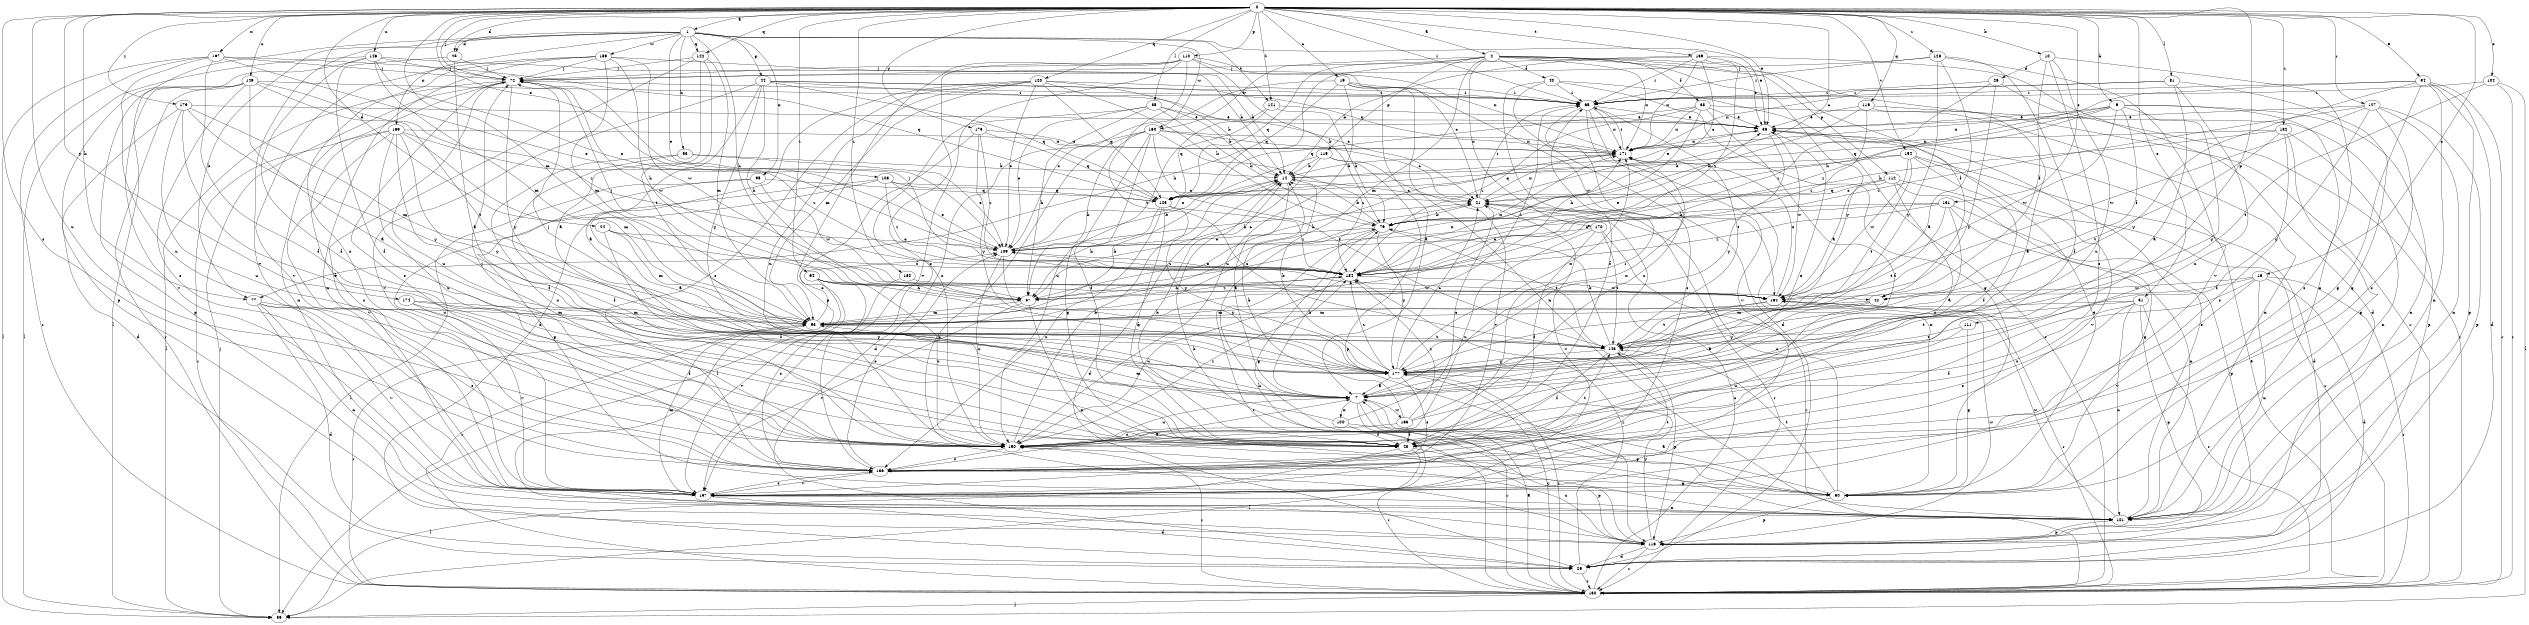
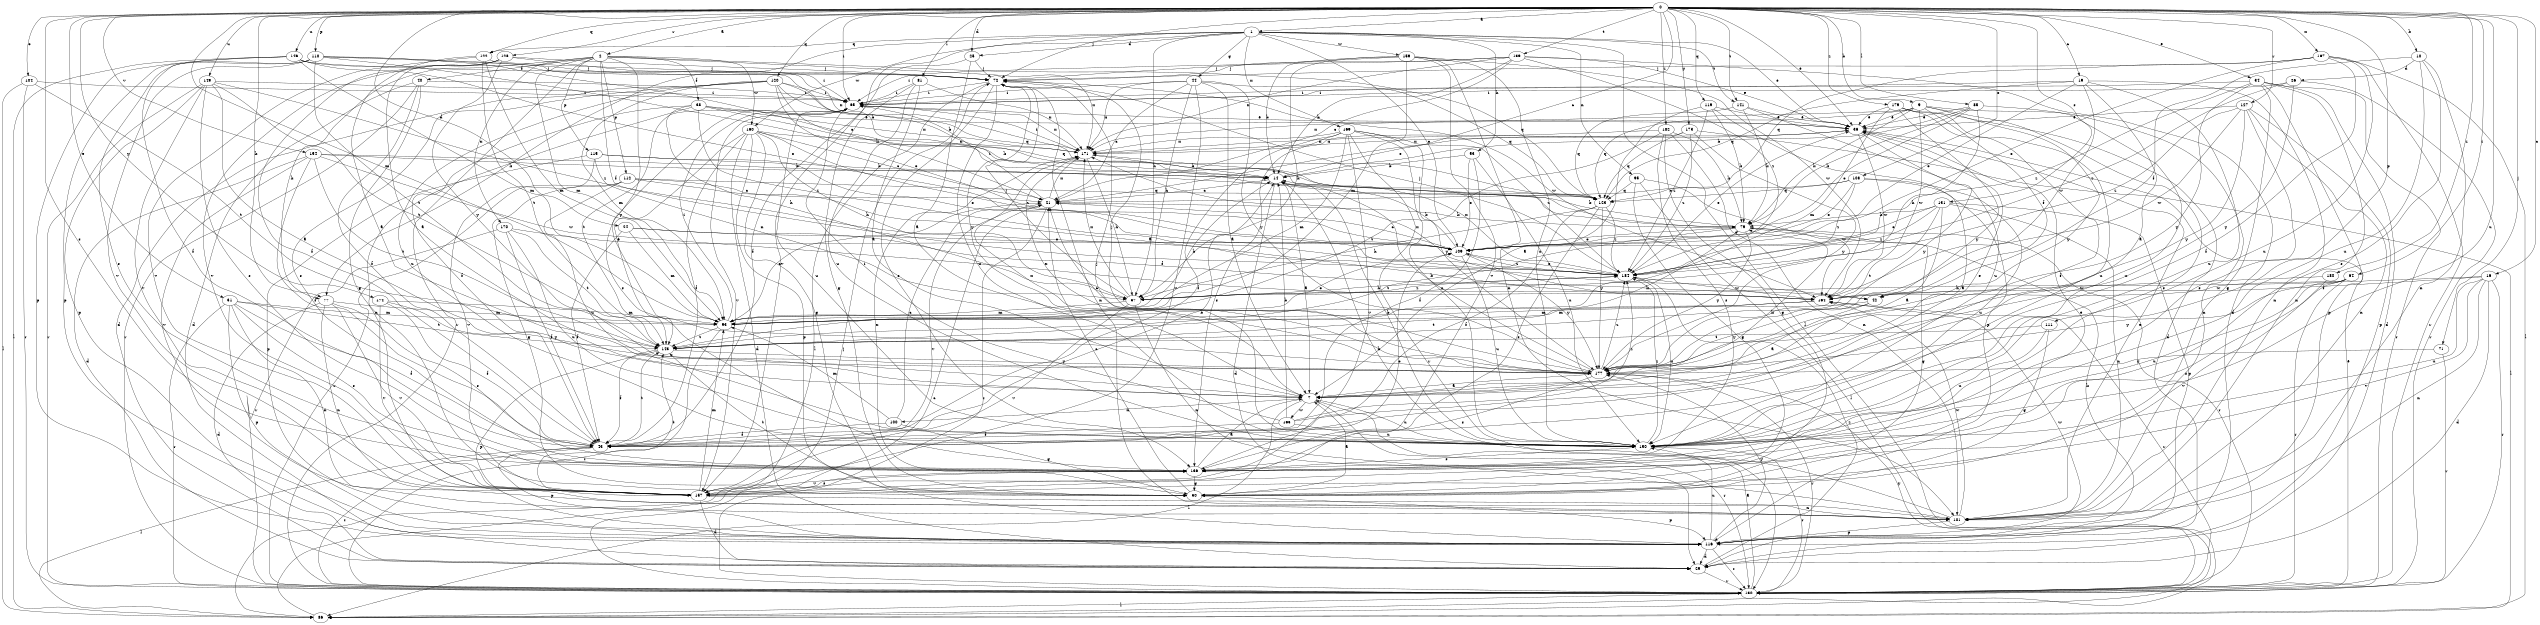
(1245, 227) -> (762, 227)
none -> (2441, 349)
